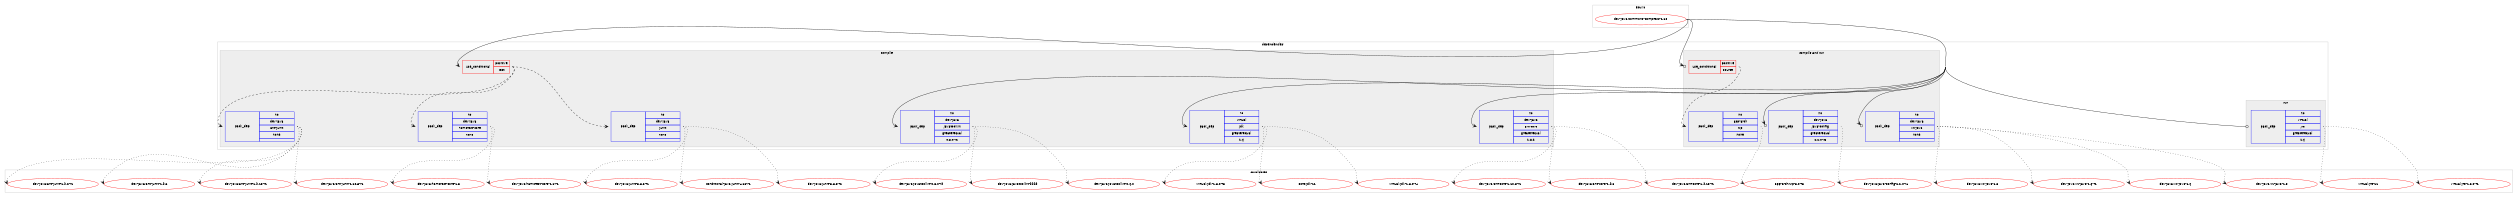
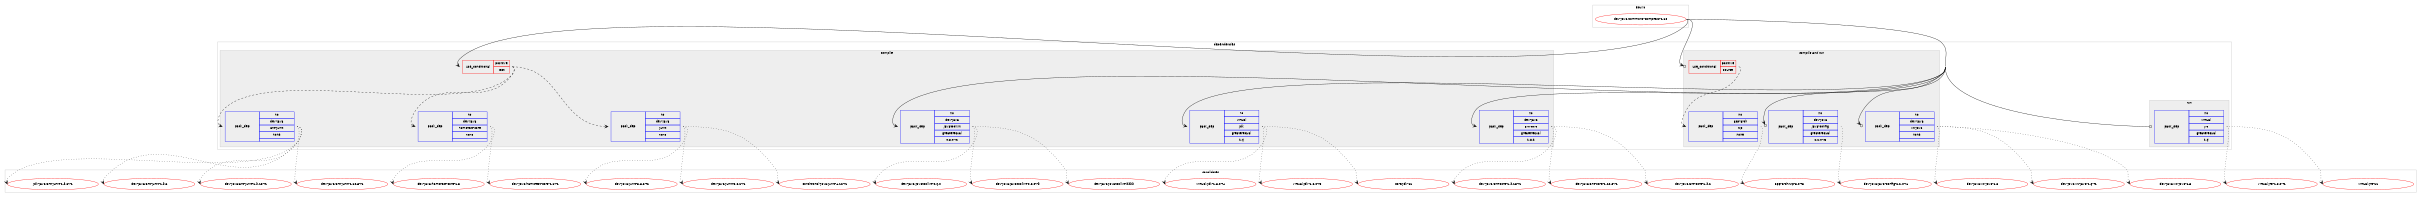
(53, 184) -> (53, 184)
(2175, 184) -> none
